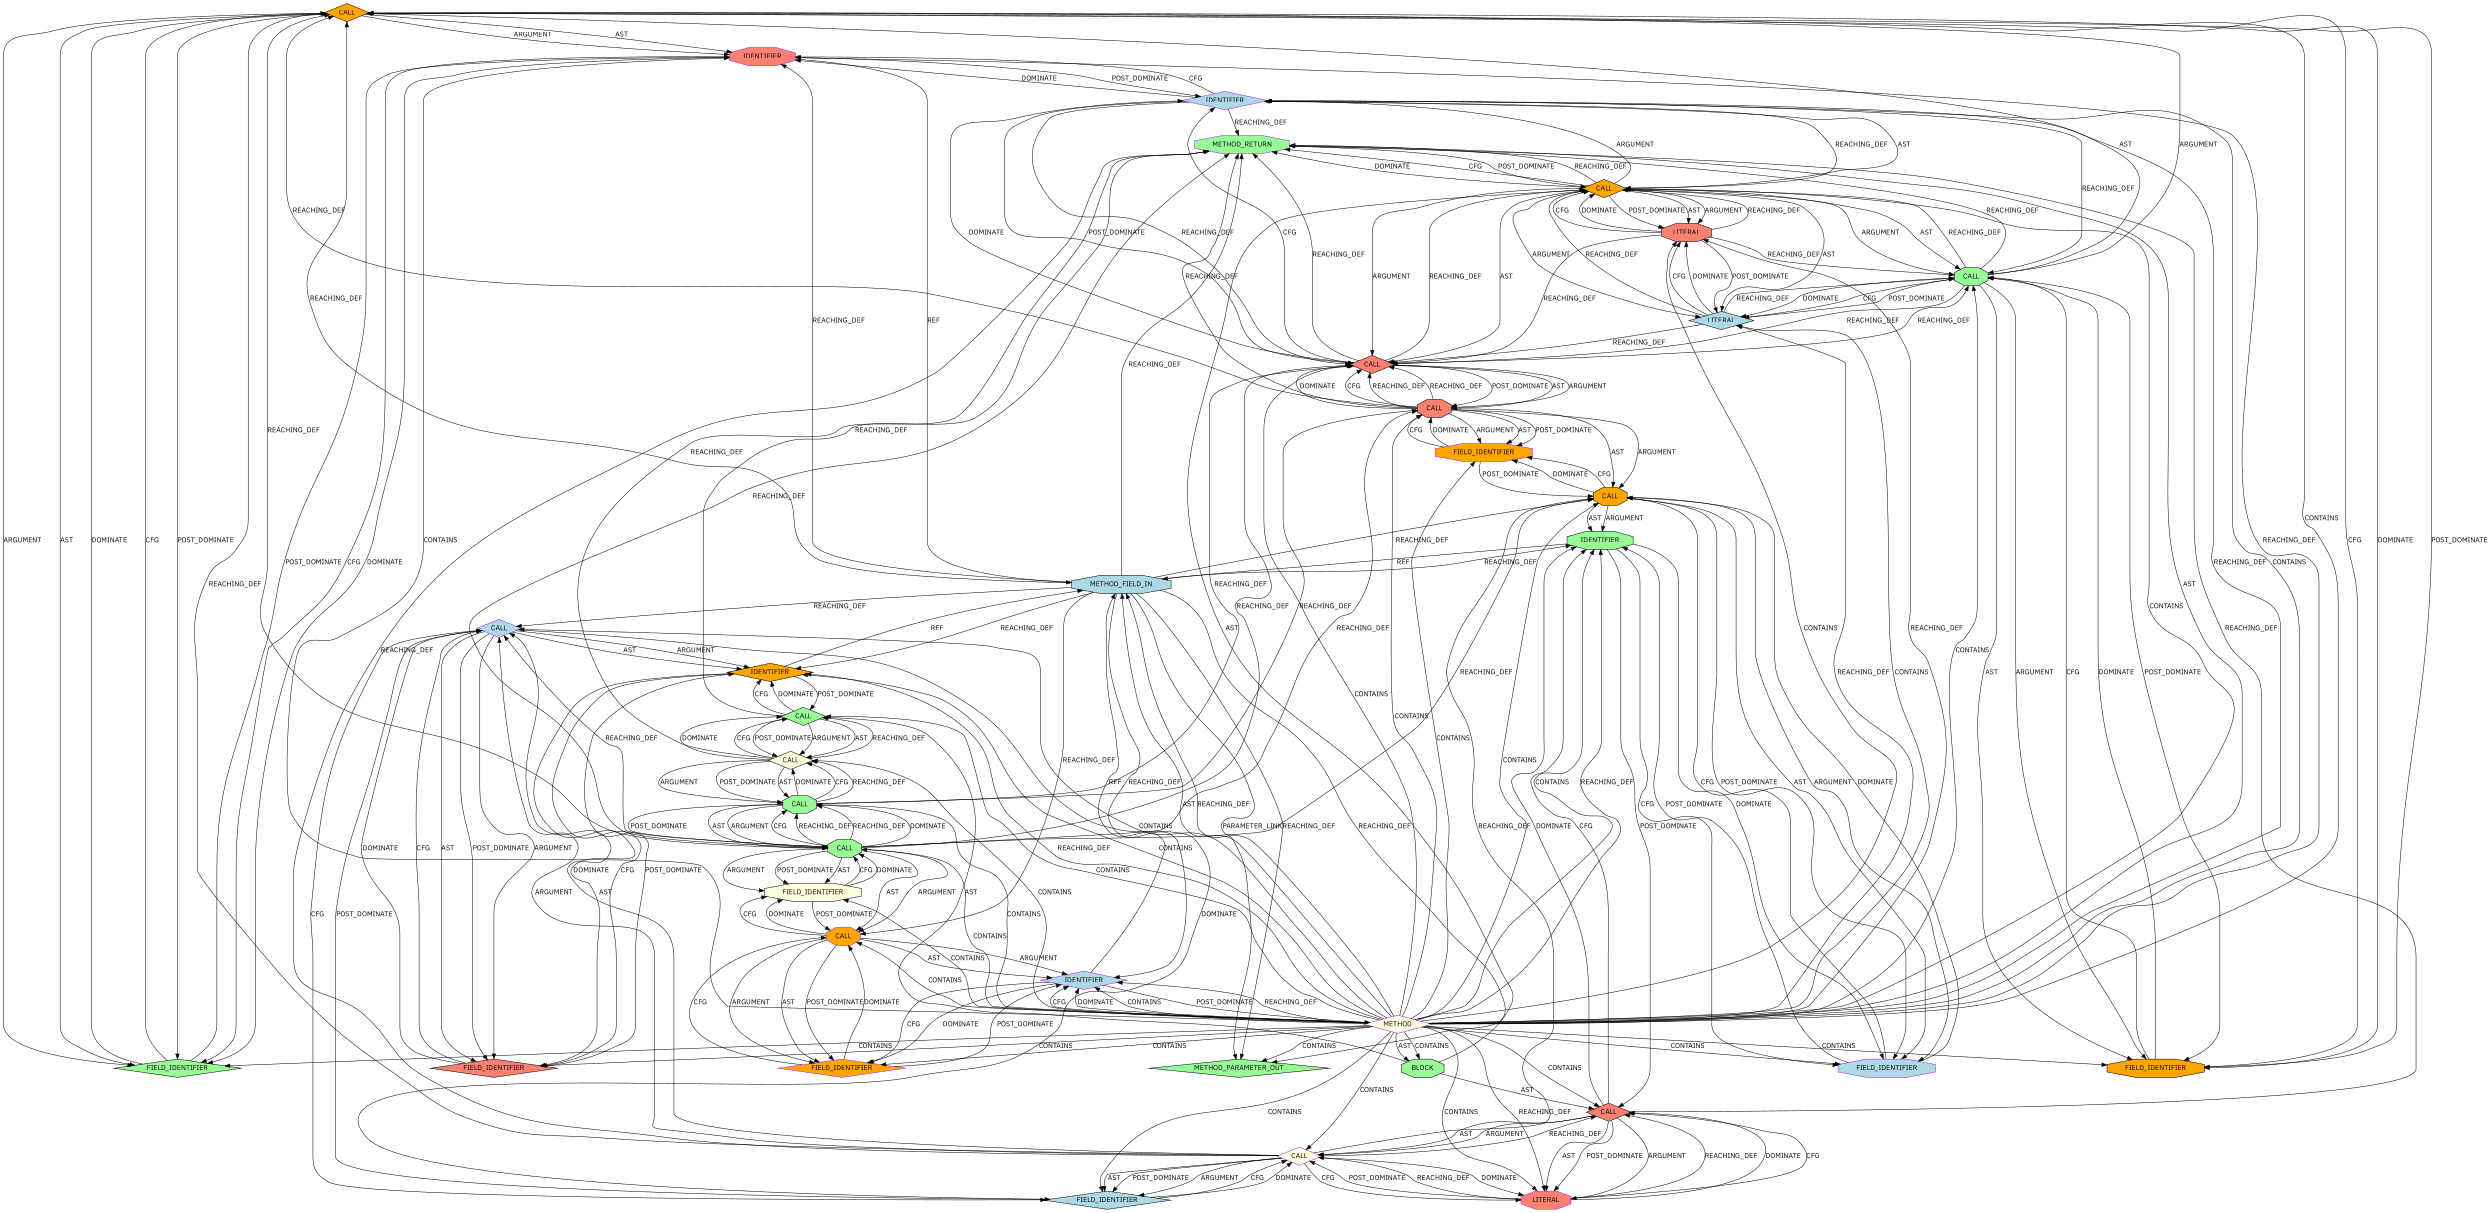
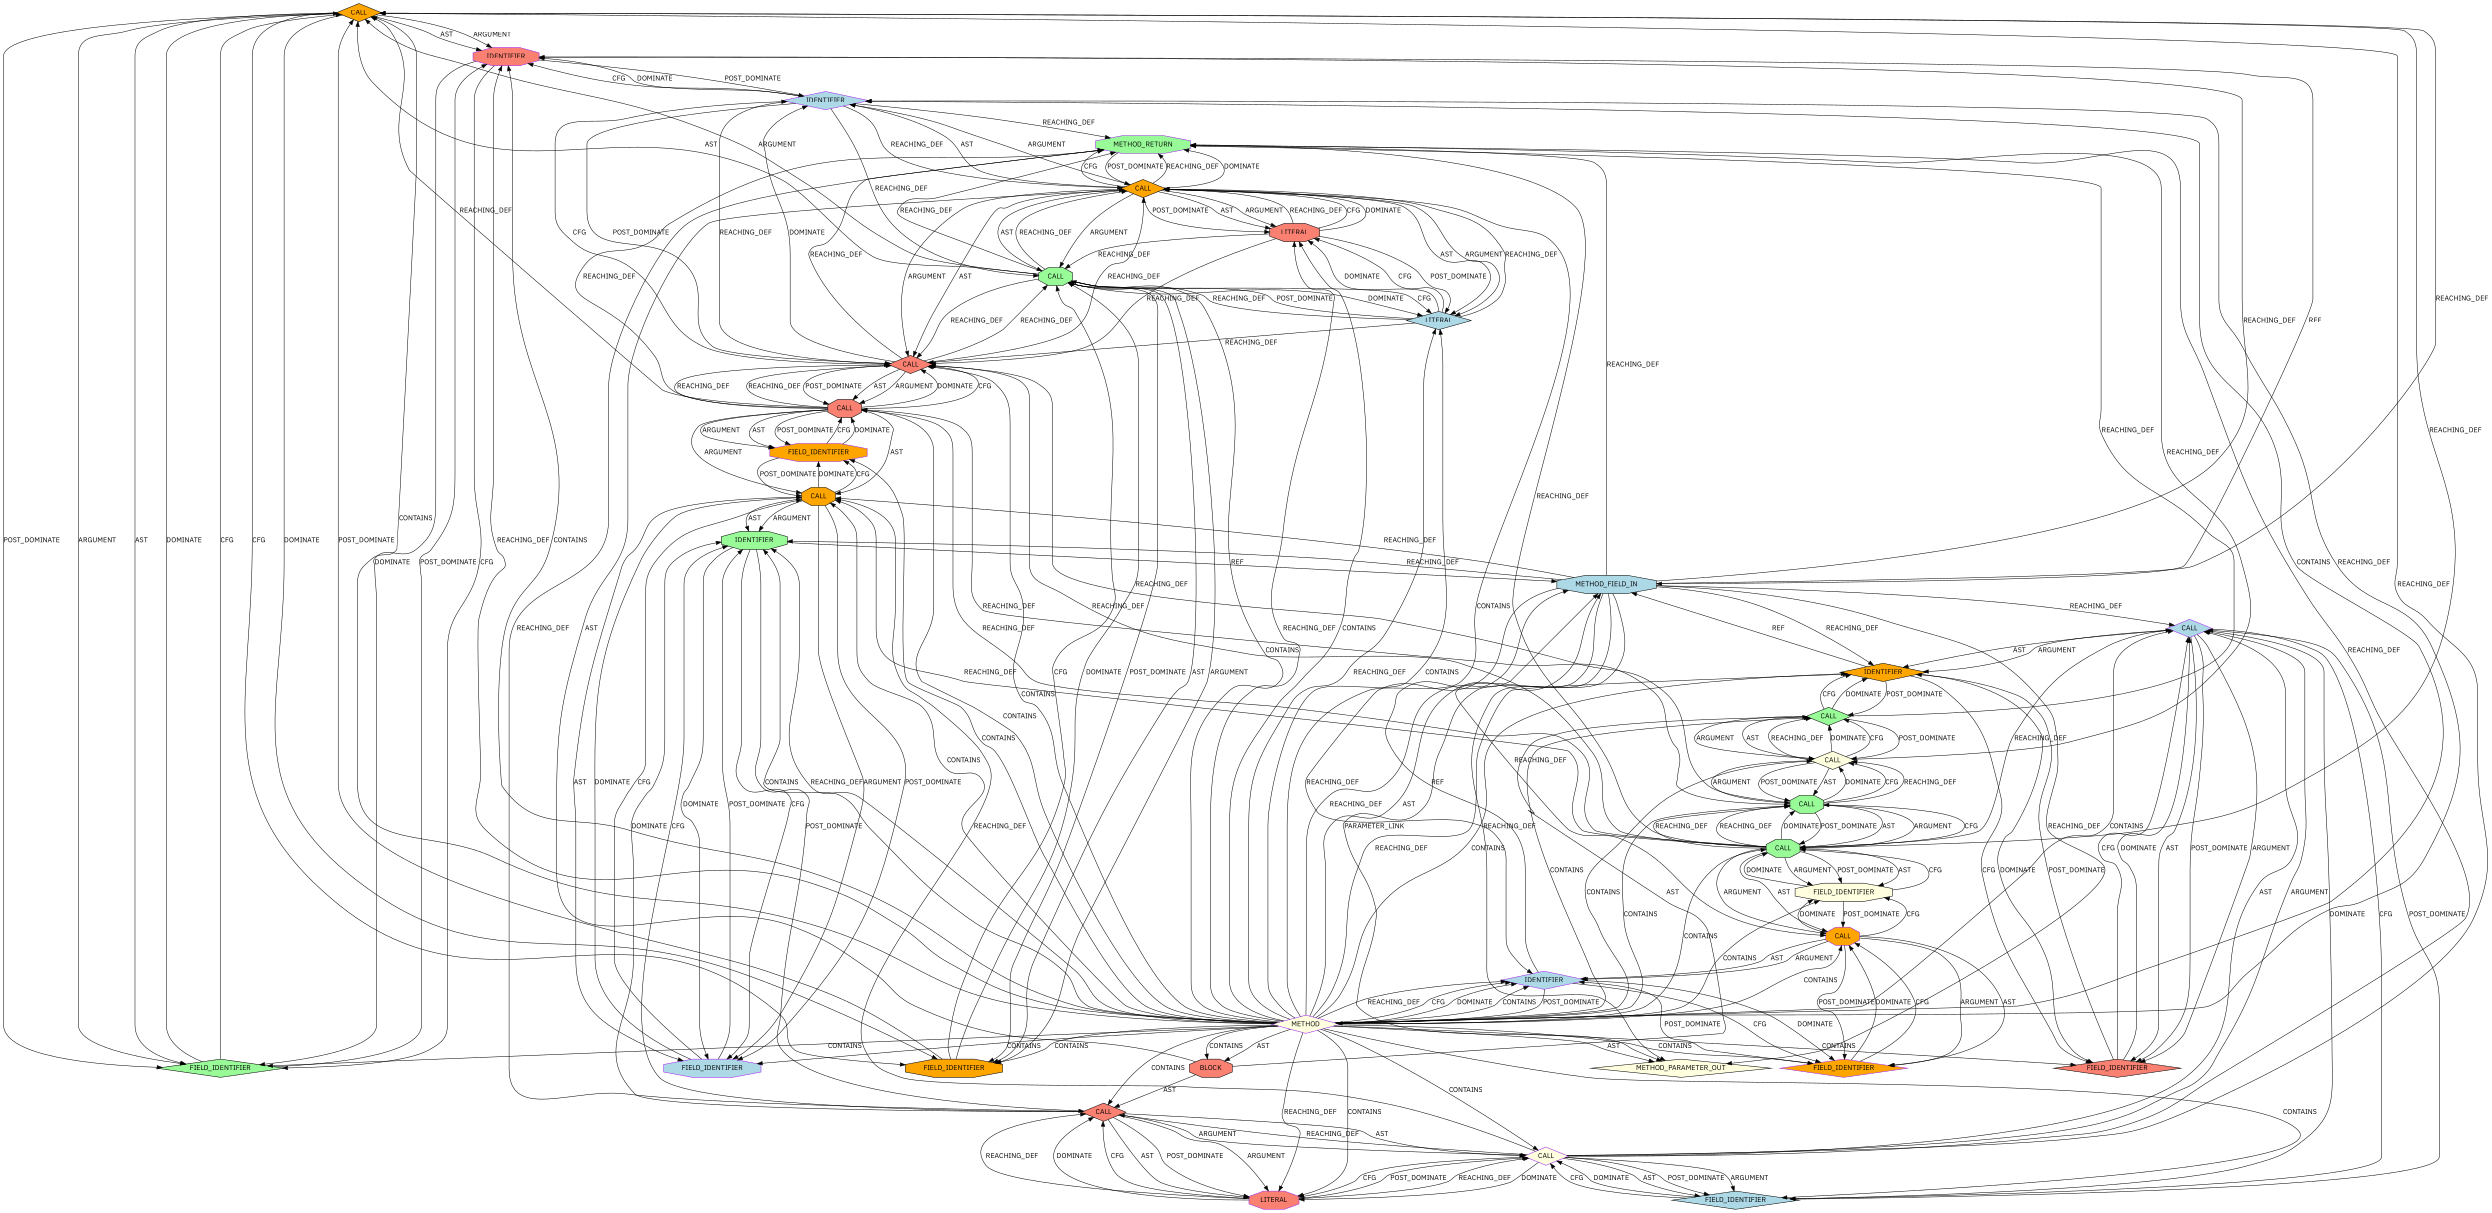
(2170, 533) -> none
(1319, 1046) -> (1614, 1046)
(1239, 1068) -> (1681, 1068)
(1423, 1068) -> (1211, 1068)
